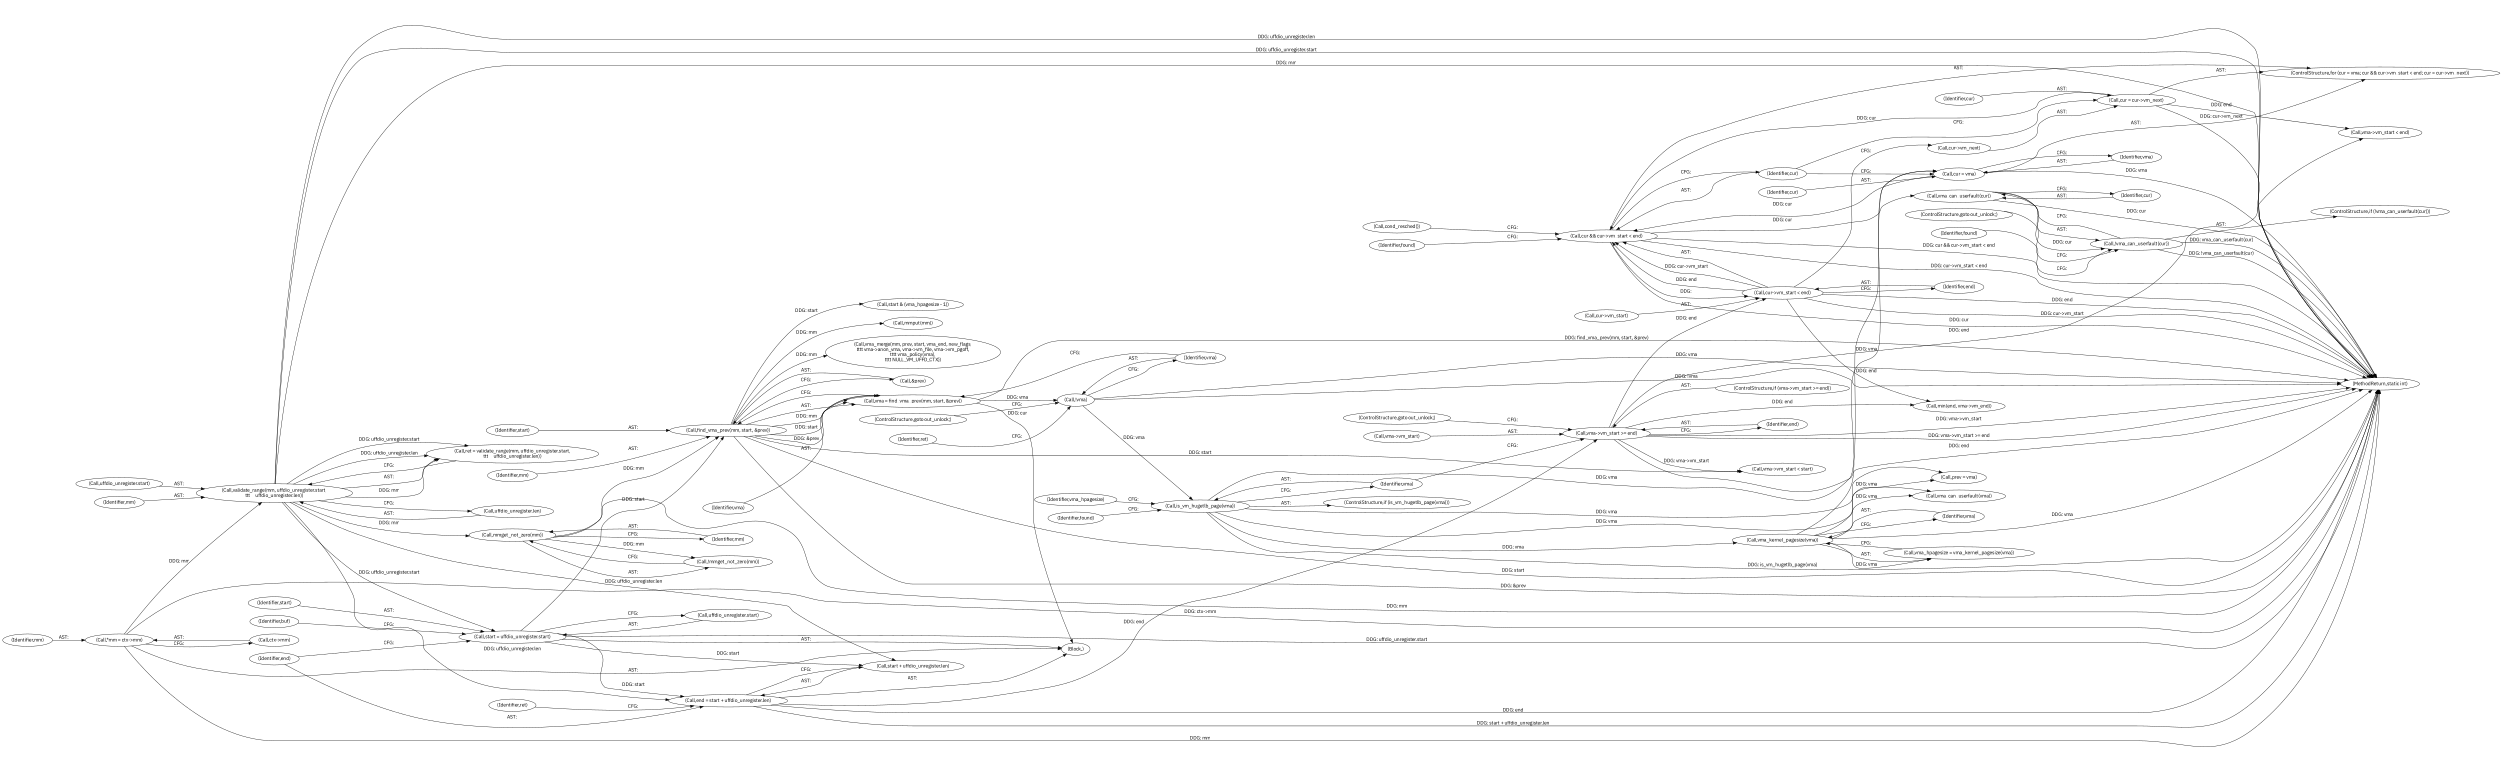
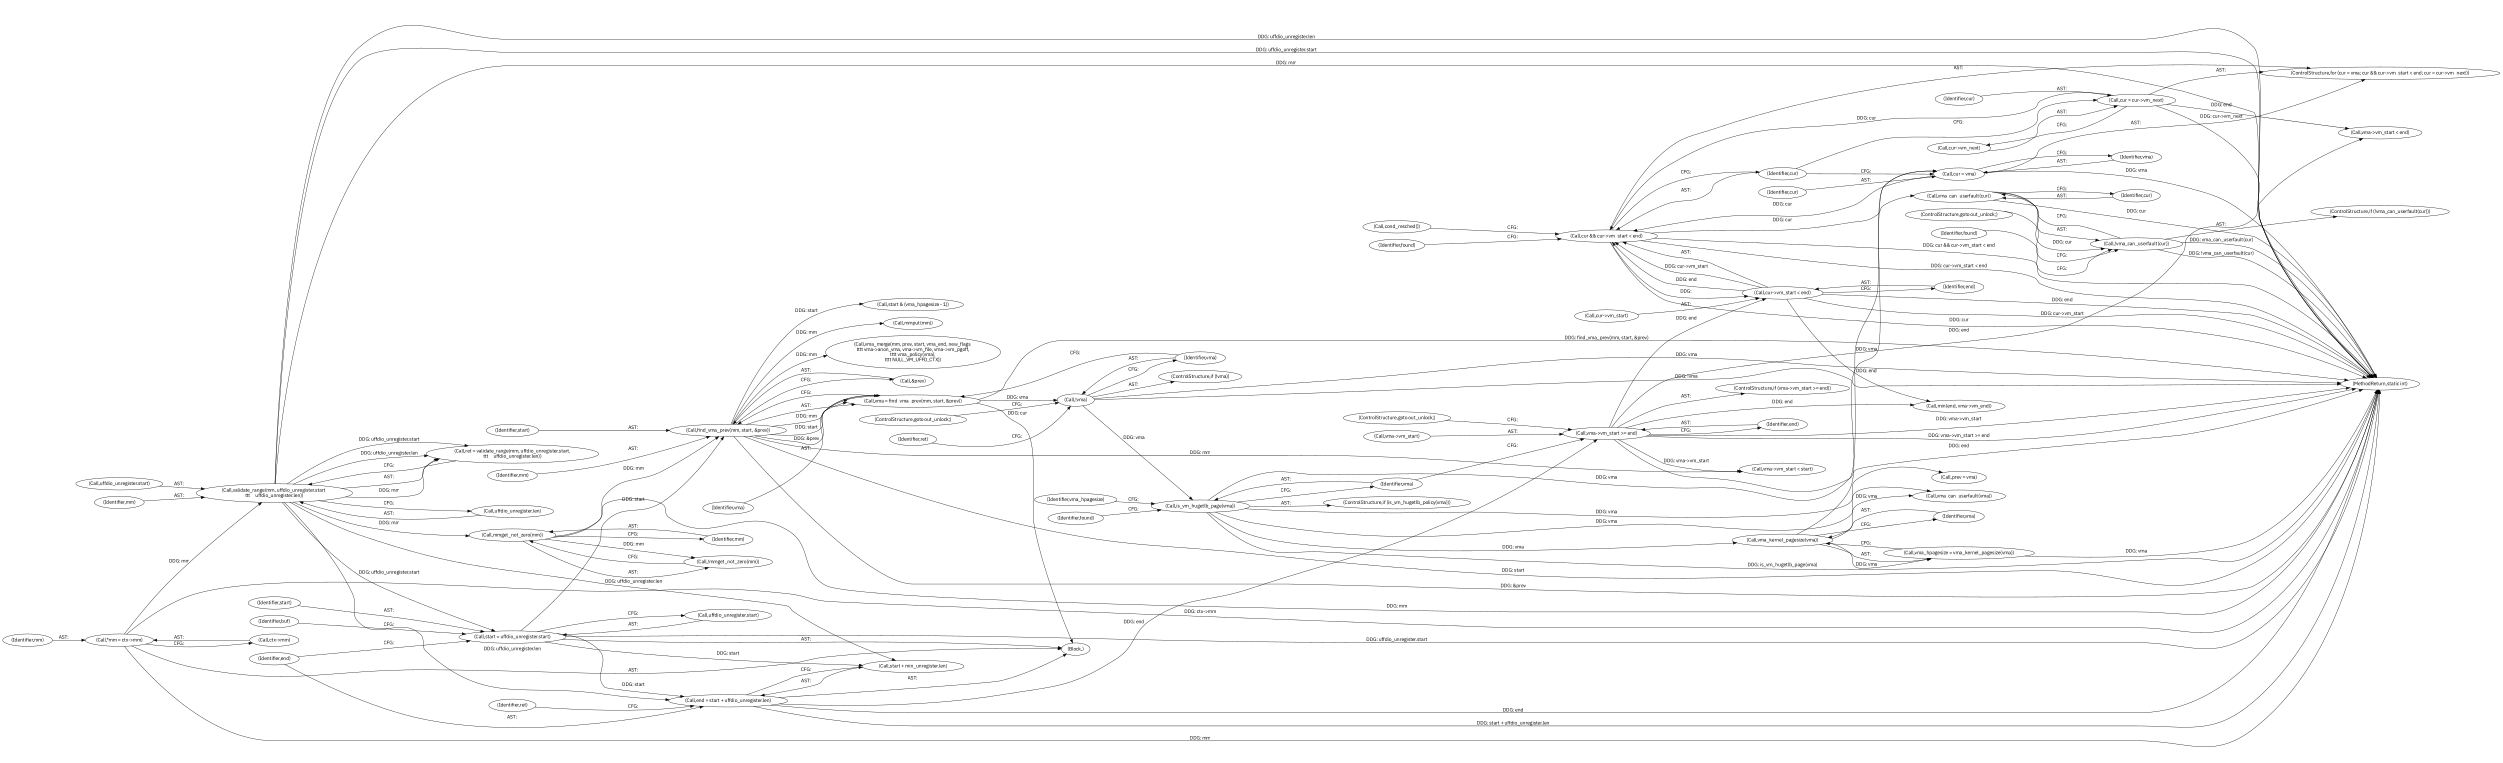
(1851, 200) -> (2060, 133)
none -> (1200, 377)
(1661, 394) -> (1677, 404)
(1200, 453) -> (1200, 453)
(1895, 485) -> none
(1397, 503) -> (1397, 503)
(2114, 512) -> (2236, 545)
(913, 666) -> (913, 666)
